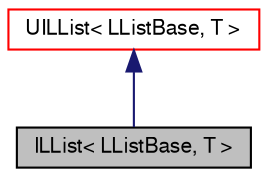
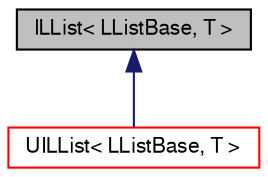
(134, 100) -> (134, 100)
